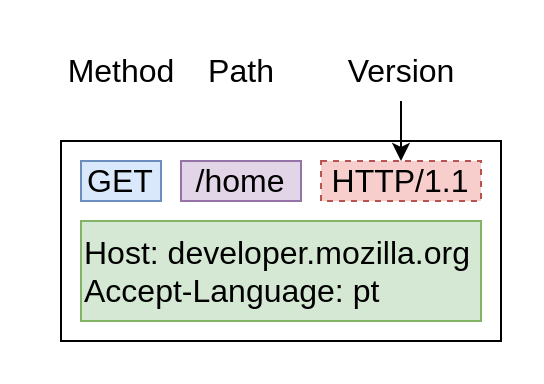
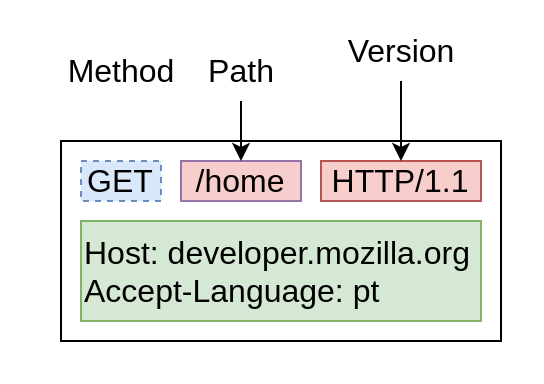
(401, 71) -> (401, 51)
none -> (241, 124)
(121, 181) -> (121, 181)
(241, 181) -> (241, 181)
(401, 181) -> (401, 181)
